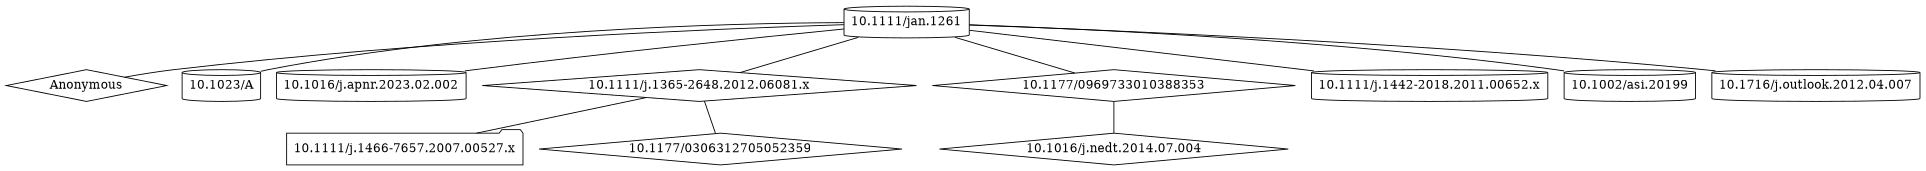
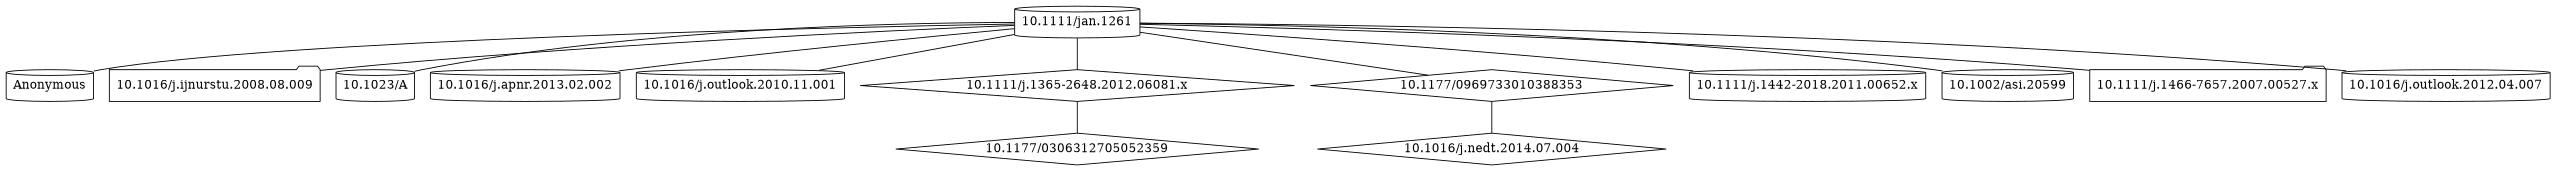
(86, 86) -> (50, 86)
none -> (215, 86)
(371, 86) -> (525, 86)
none -> (740, 86)
(1630, 86) -> (2008, 86)
(1816, 86) -> (2446, 86)
(561, 115) -> (1829, 52)
